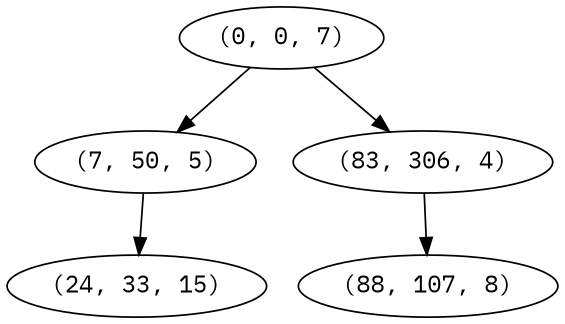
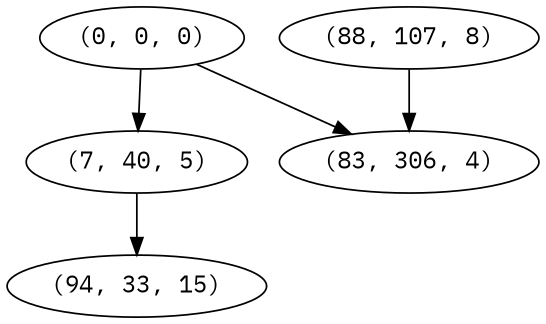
(282, 38) -> (142, 38)
(145, 162) -> (137, 162)
(425, 216) -> (409, 92)
(137, 286) -> (137, 286)
